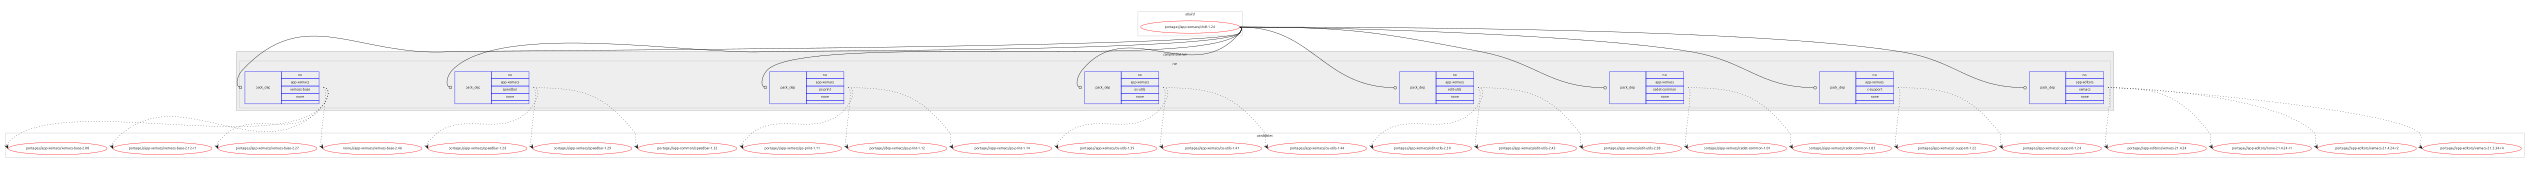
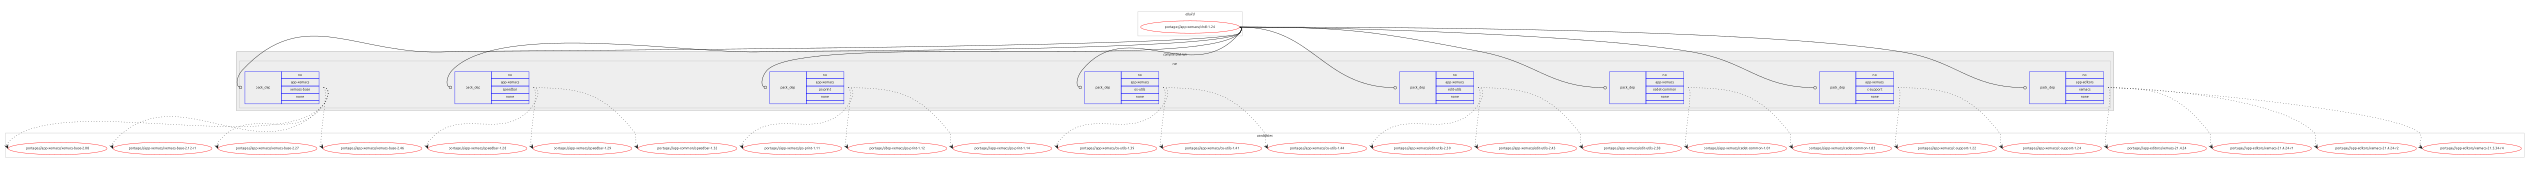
(373, 148) -> (373, 148)
(2262, 148) -> (2262, 148)
